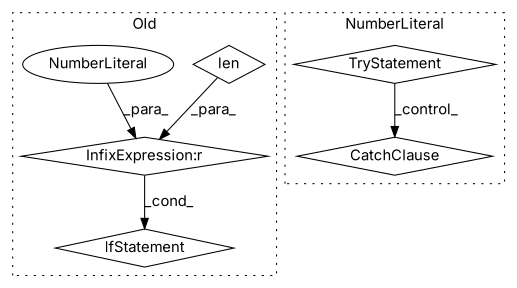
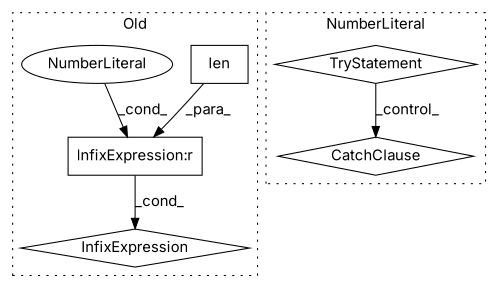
(229, 64) -> (220, 64)
(146, 110) -> (143, 110)
(145, 156) -> (135, 156)
(145, 248) -> (135, 248)
